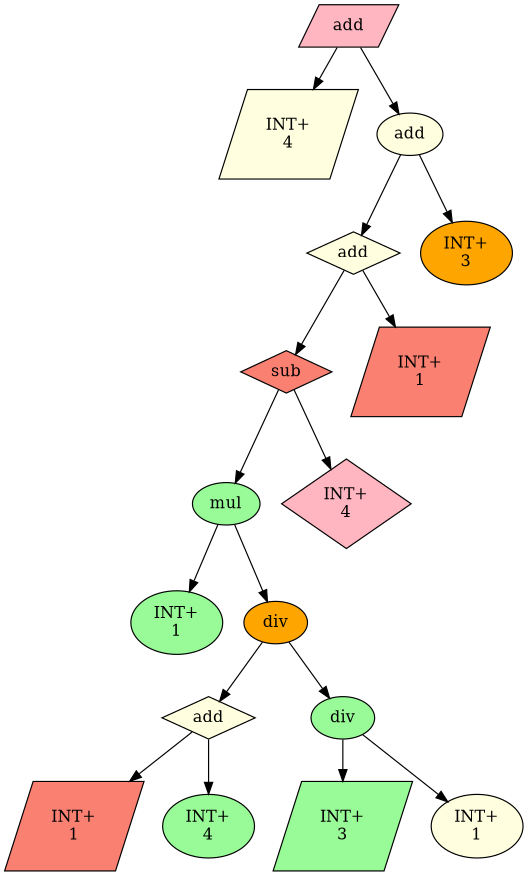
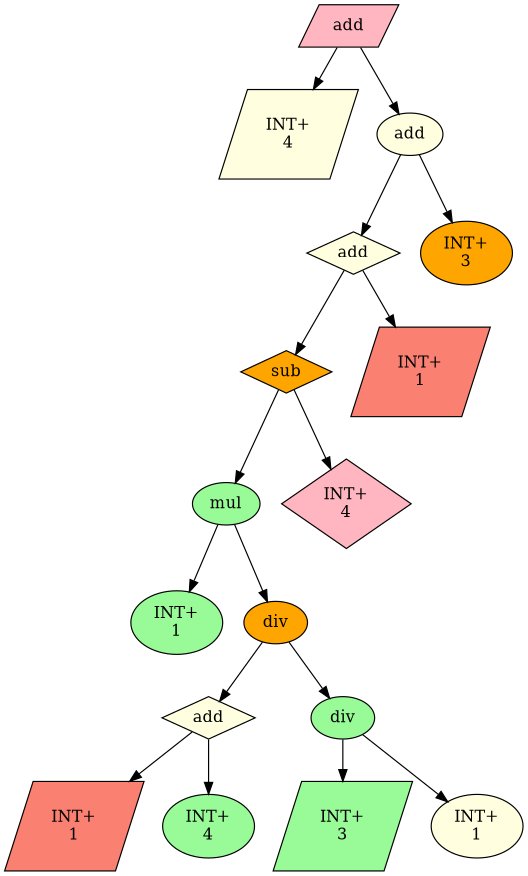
(286, 372) -> (286, 372)
